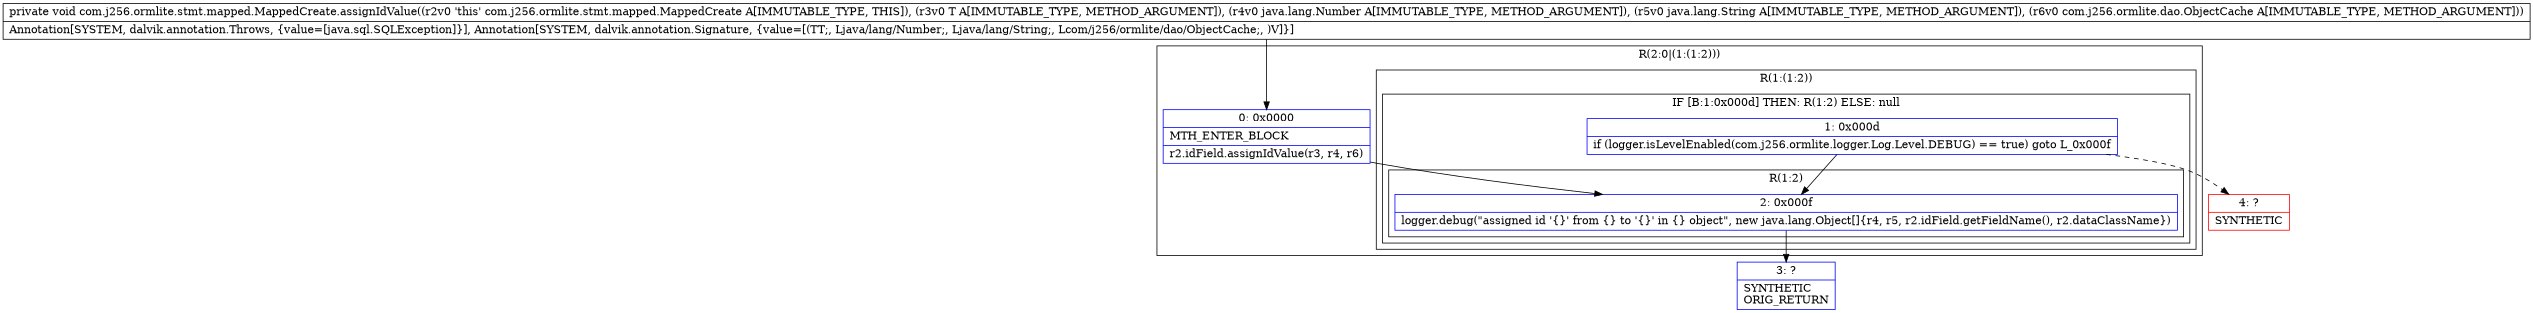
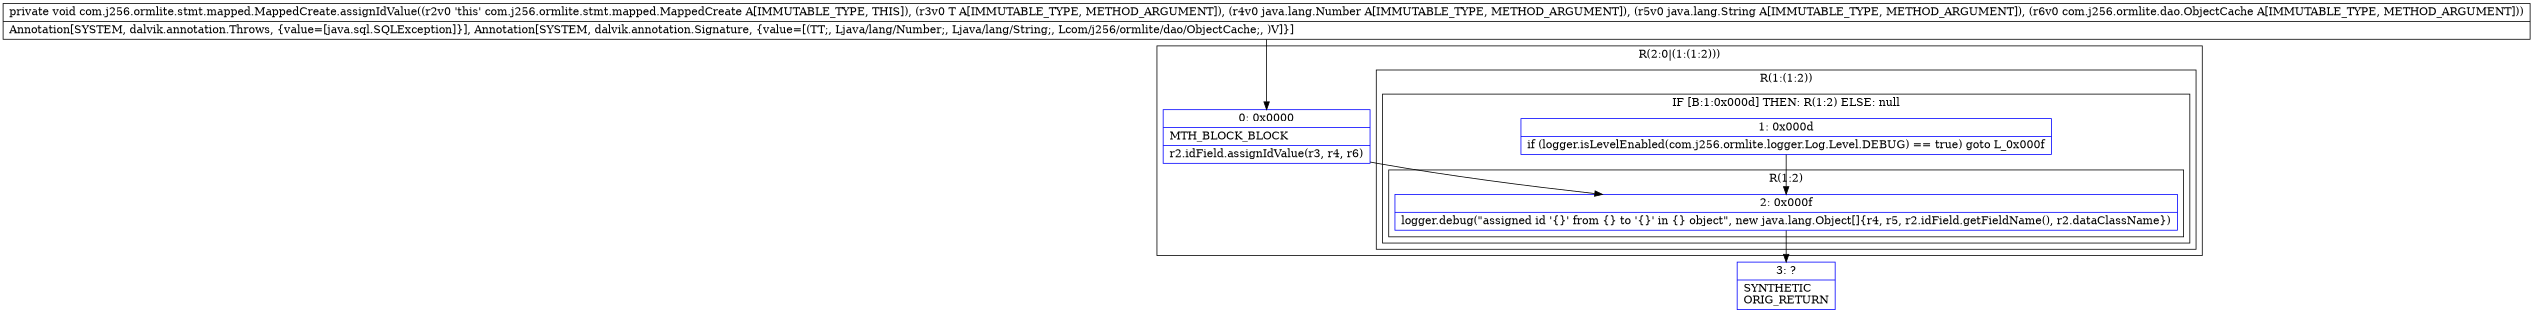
(1229, 136) -> (1229, 136)
(2249, 212) -> none
